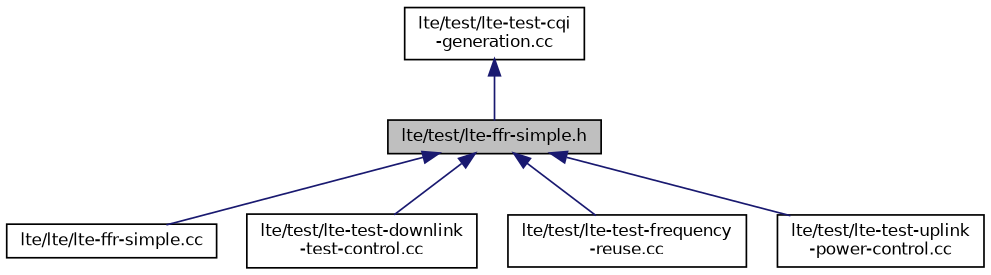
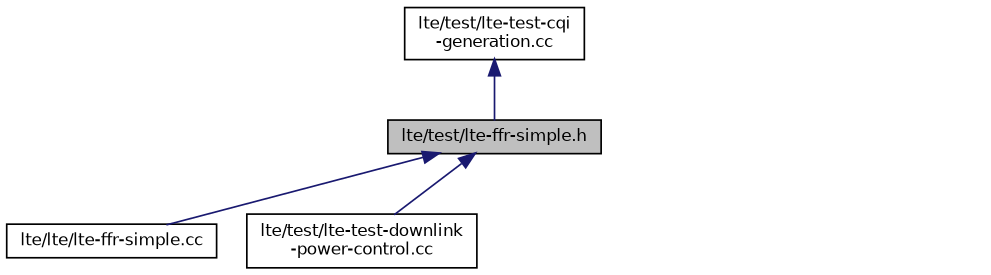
(362, 241) -> (362, 241)
(627, 241) -> none
(881, 241) -> none
